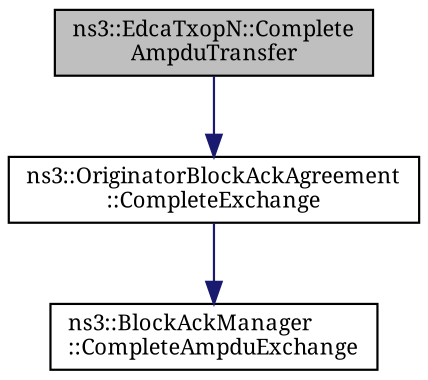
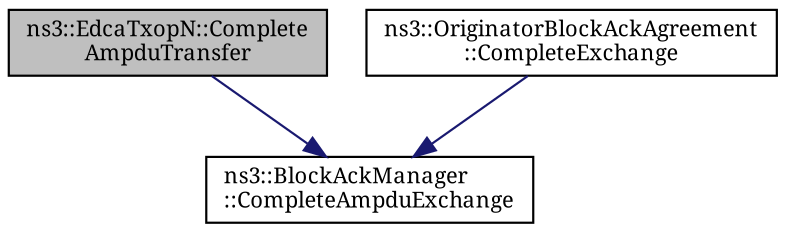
(214, 105) -> (260, 110)
